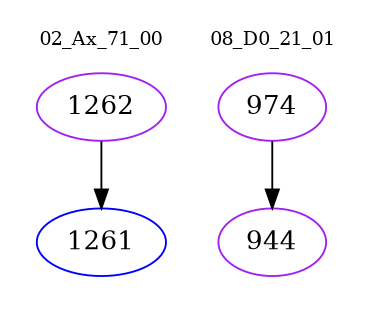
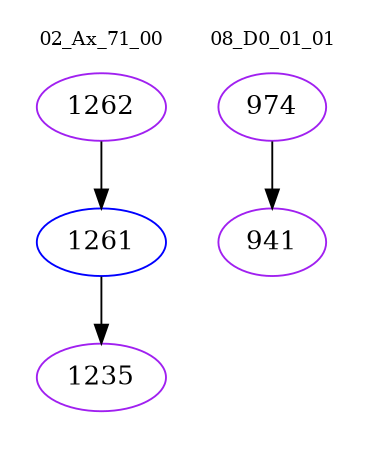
(273, 40) -> (273, 40)
(272, 242) -> (272, 242)
none -> (101, 377)
